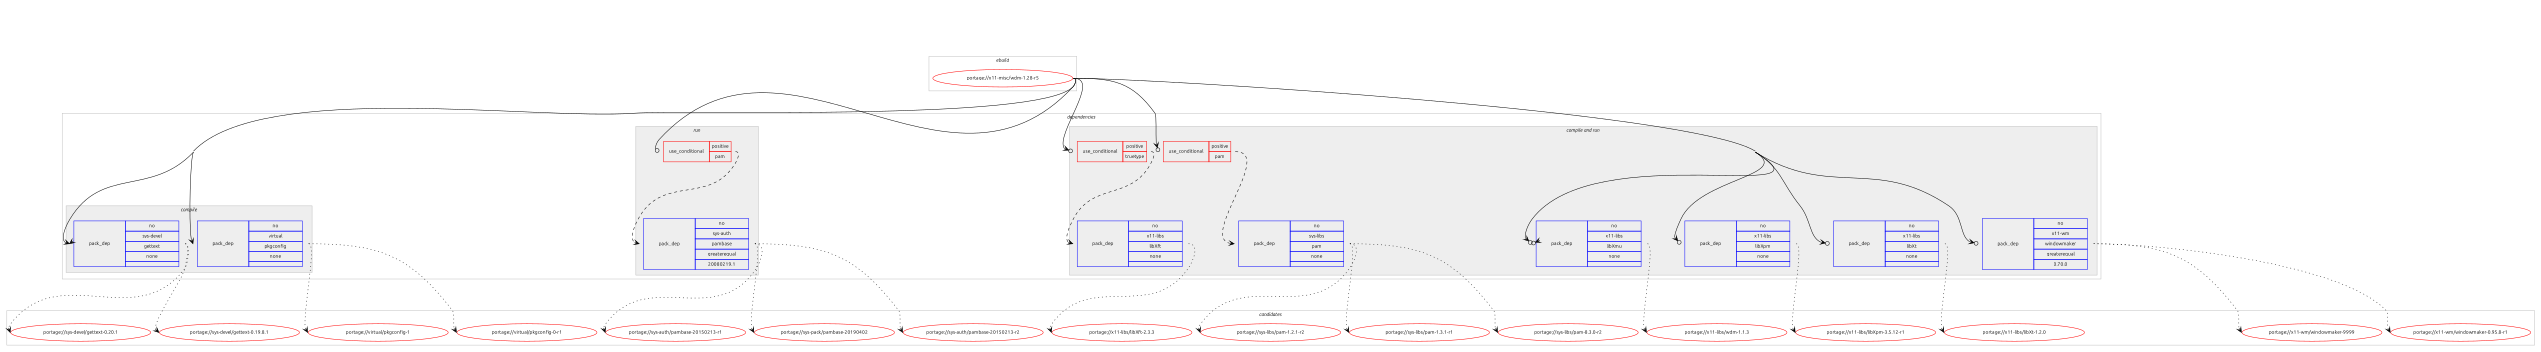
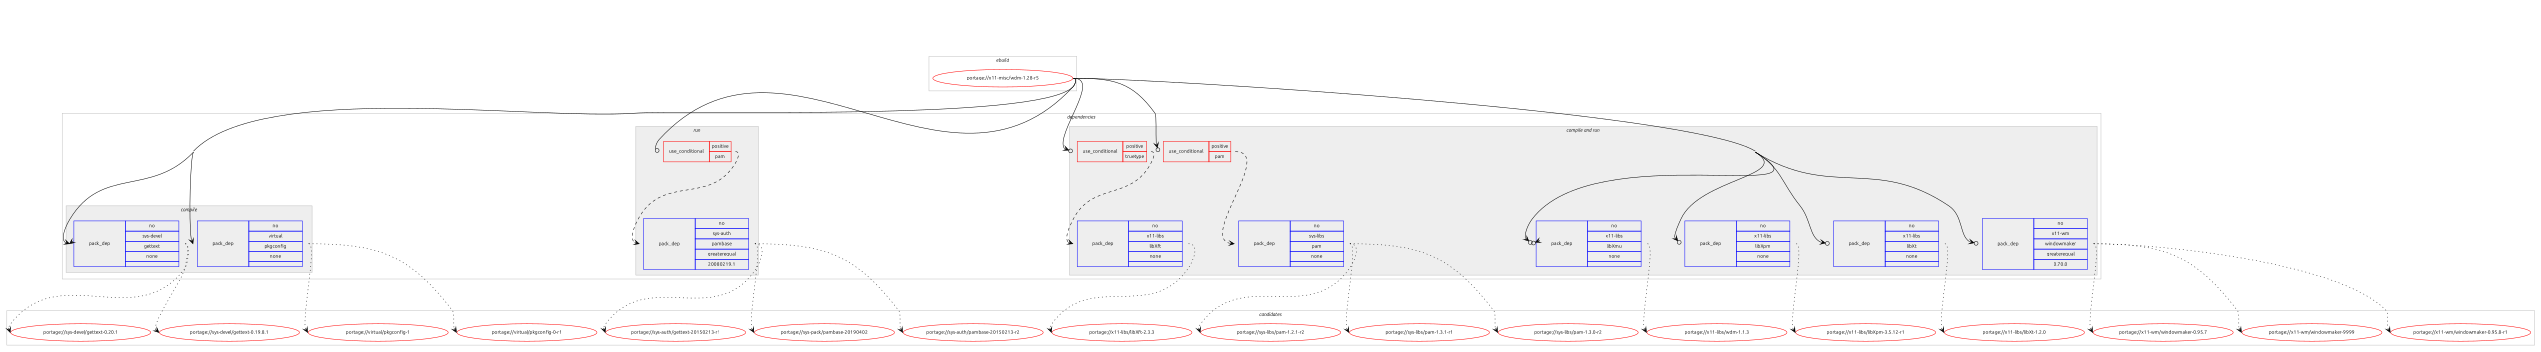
(676, 332) -> (676, 332)
(1568, 332) -> (1568, 332)
none -> (2163, 332)
